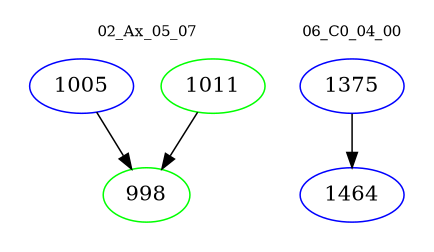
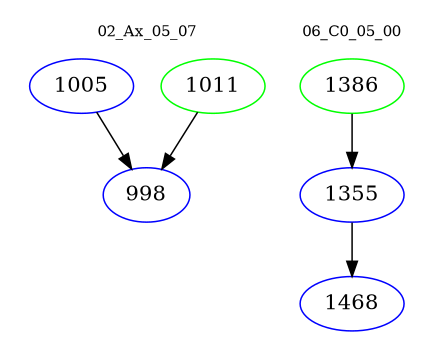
(352, 32) -> (352, 32)
(352, 86) -> (352, 195)
none -> (352, 86)
(147, 195) -> (147, 195)
(352, 195) -> (352, 304)
